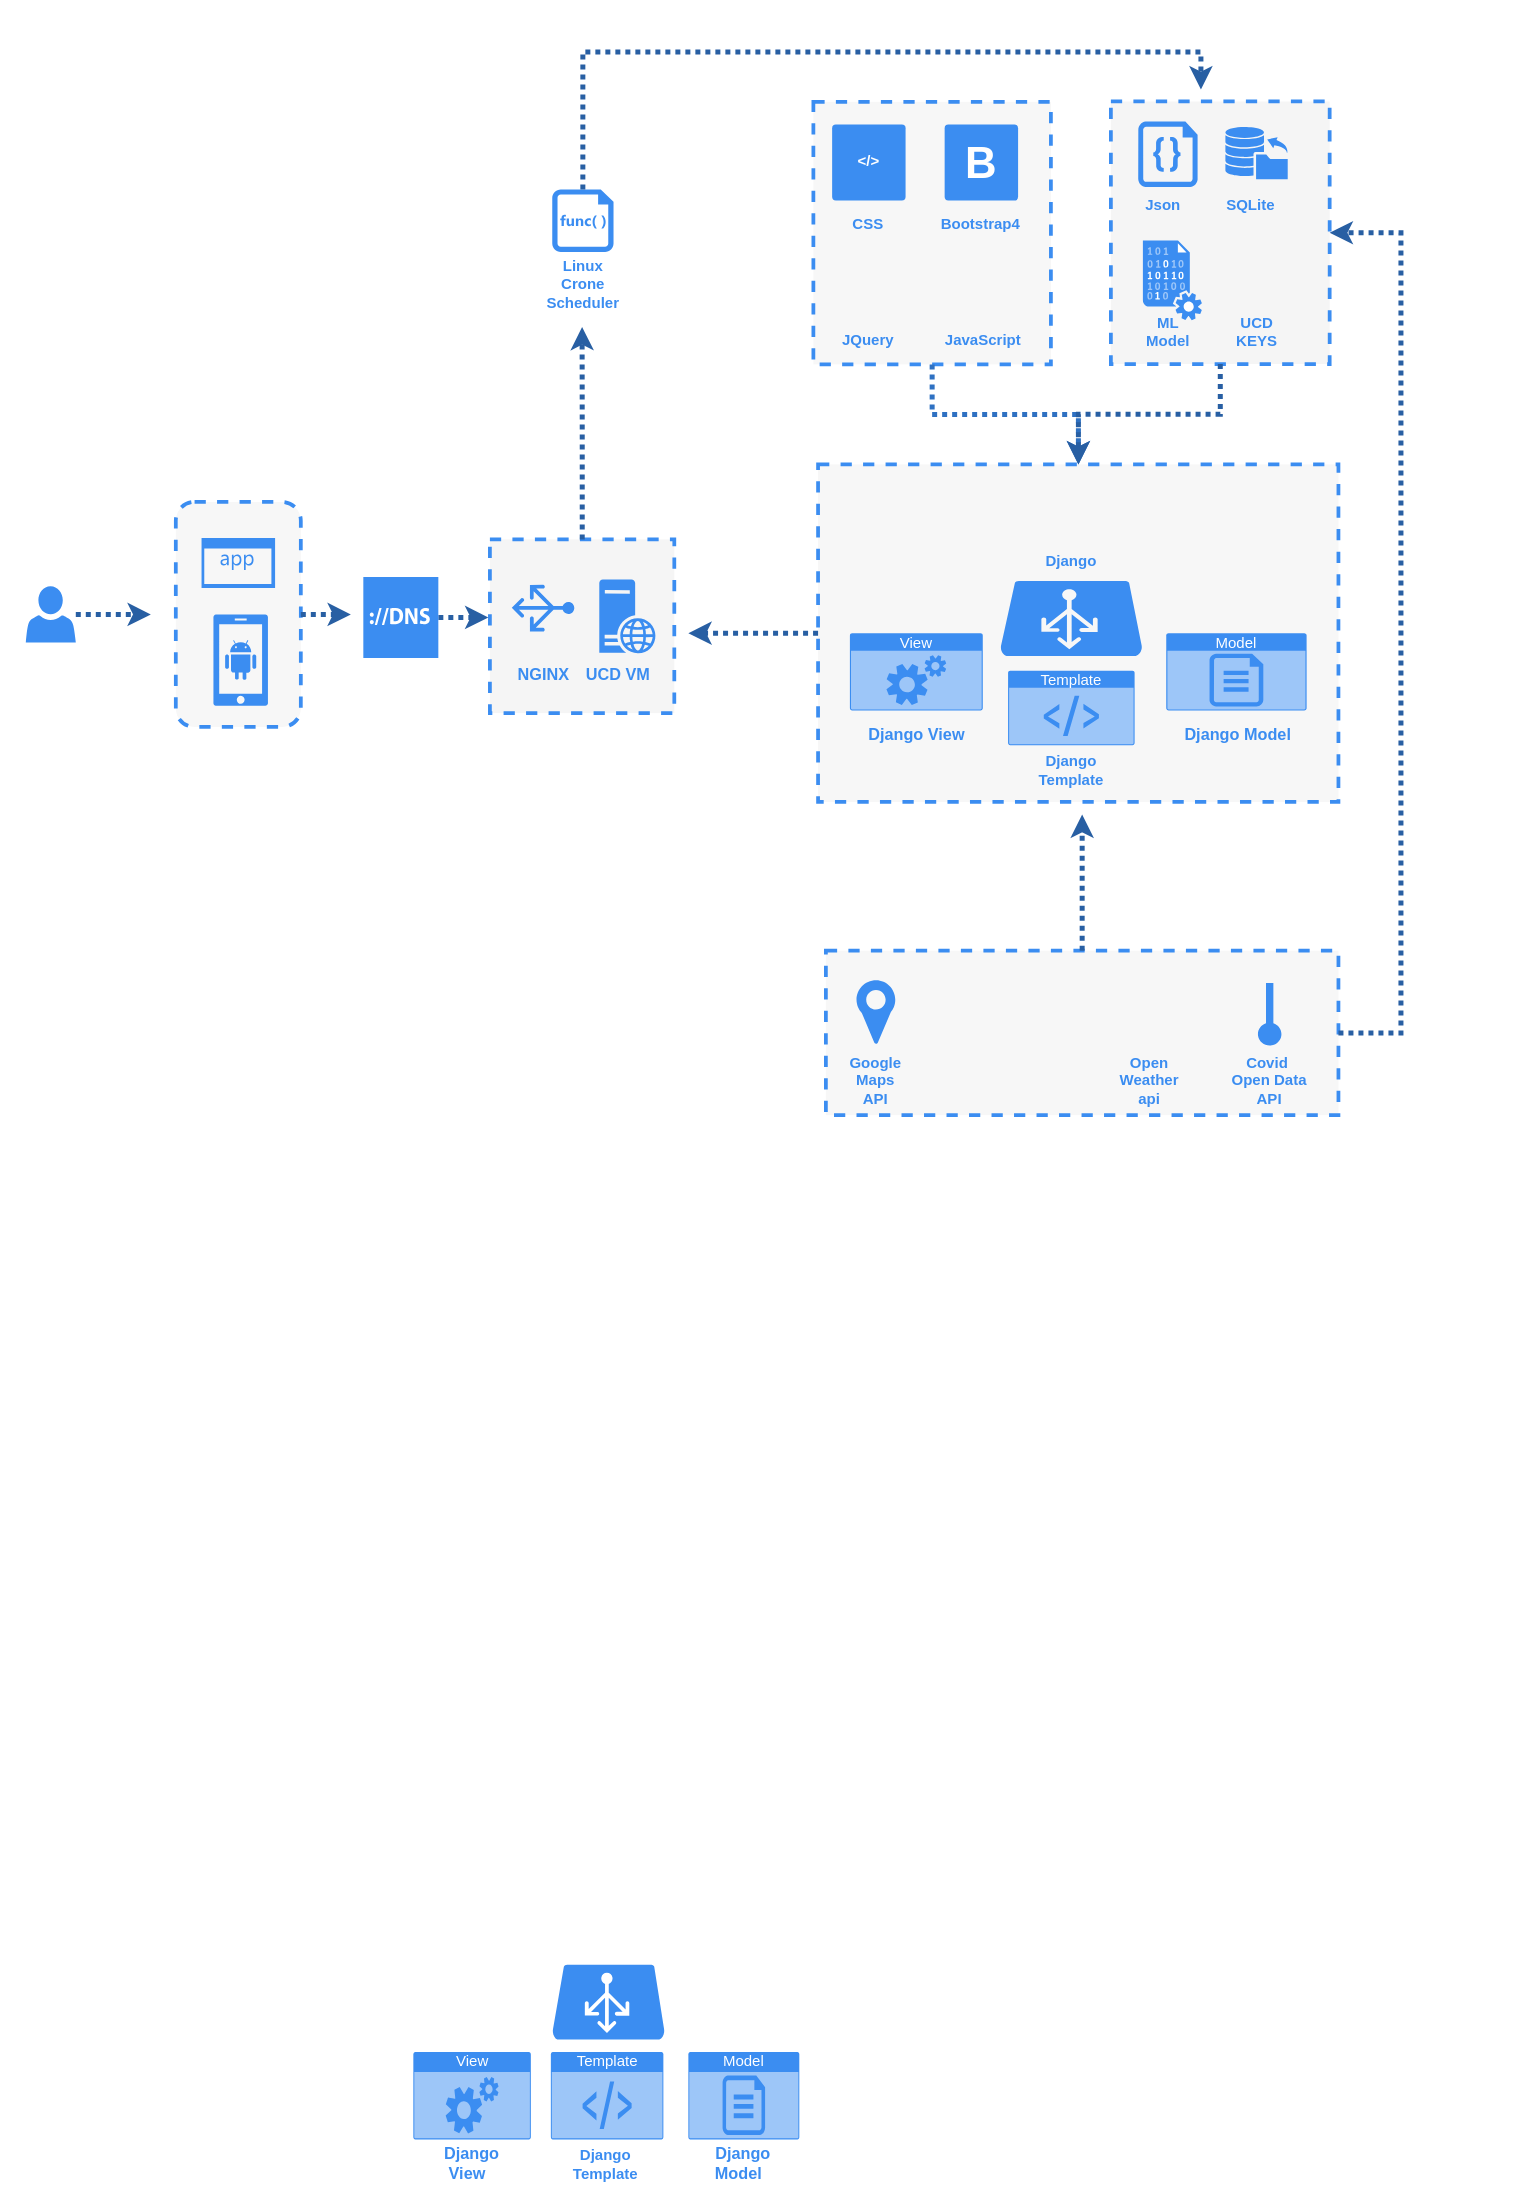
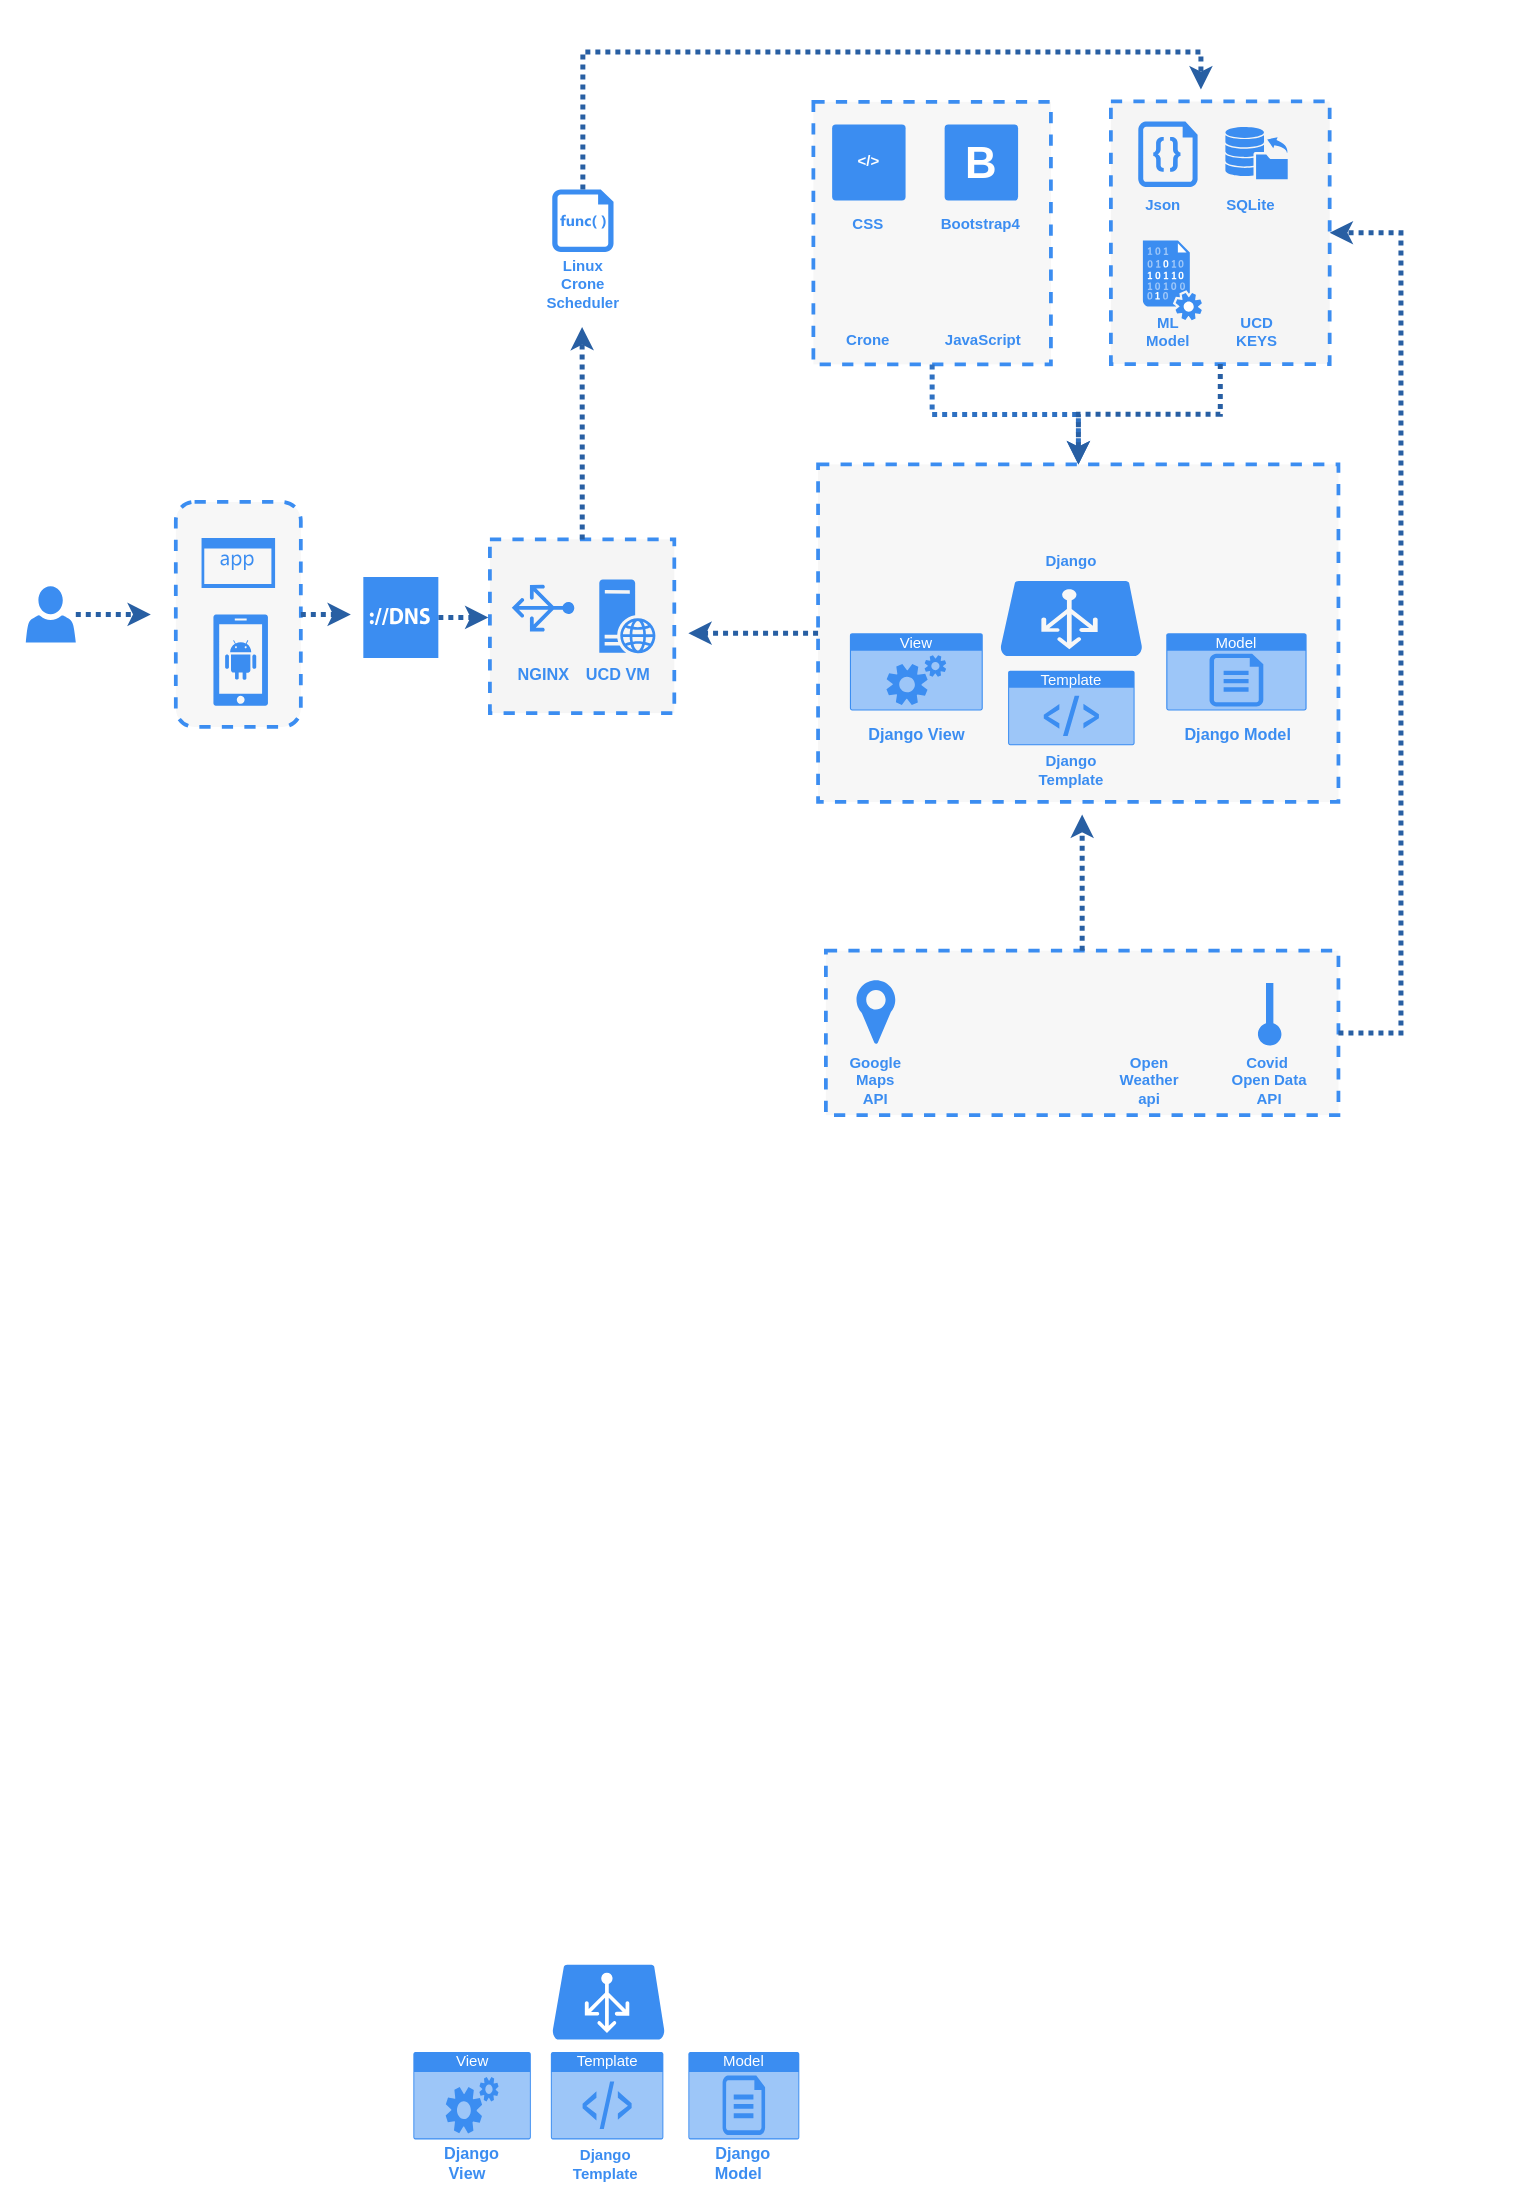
(868, 341) -> (868, 341)
